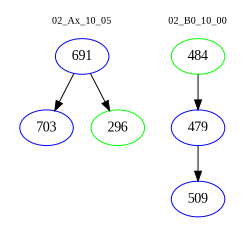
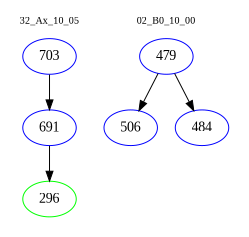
(82, 21) -> (50, 21)
(198, 56) -> (202, 128)
(198, 87) -> (182, 88)
(67, 88) -> (50, 87)
(198, 199) -> (131, 128)
